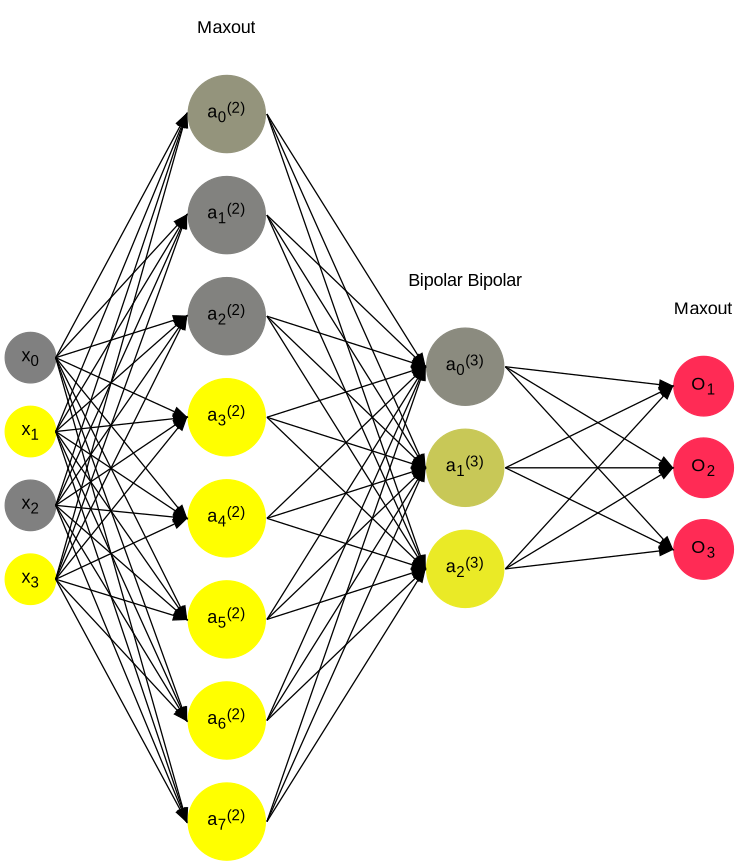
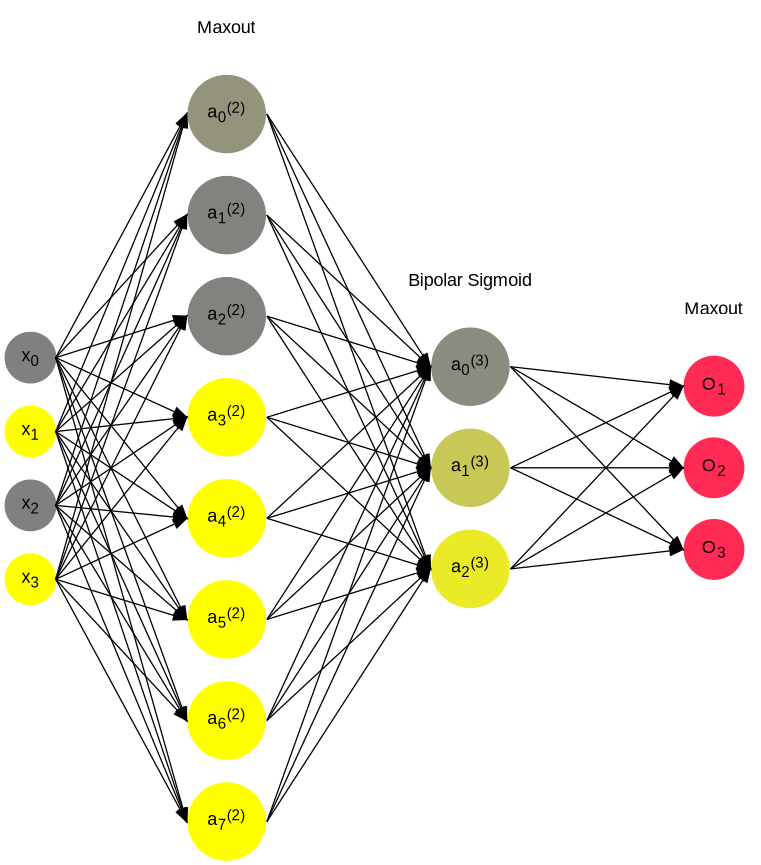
(465, 281) -> (470, 281)
